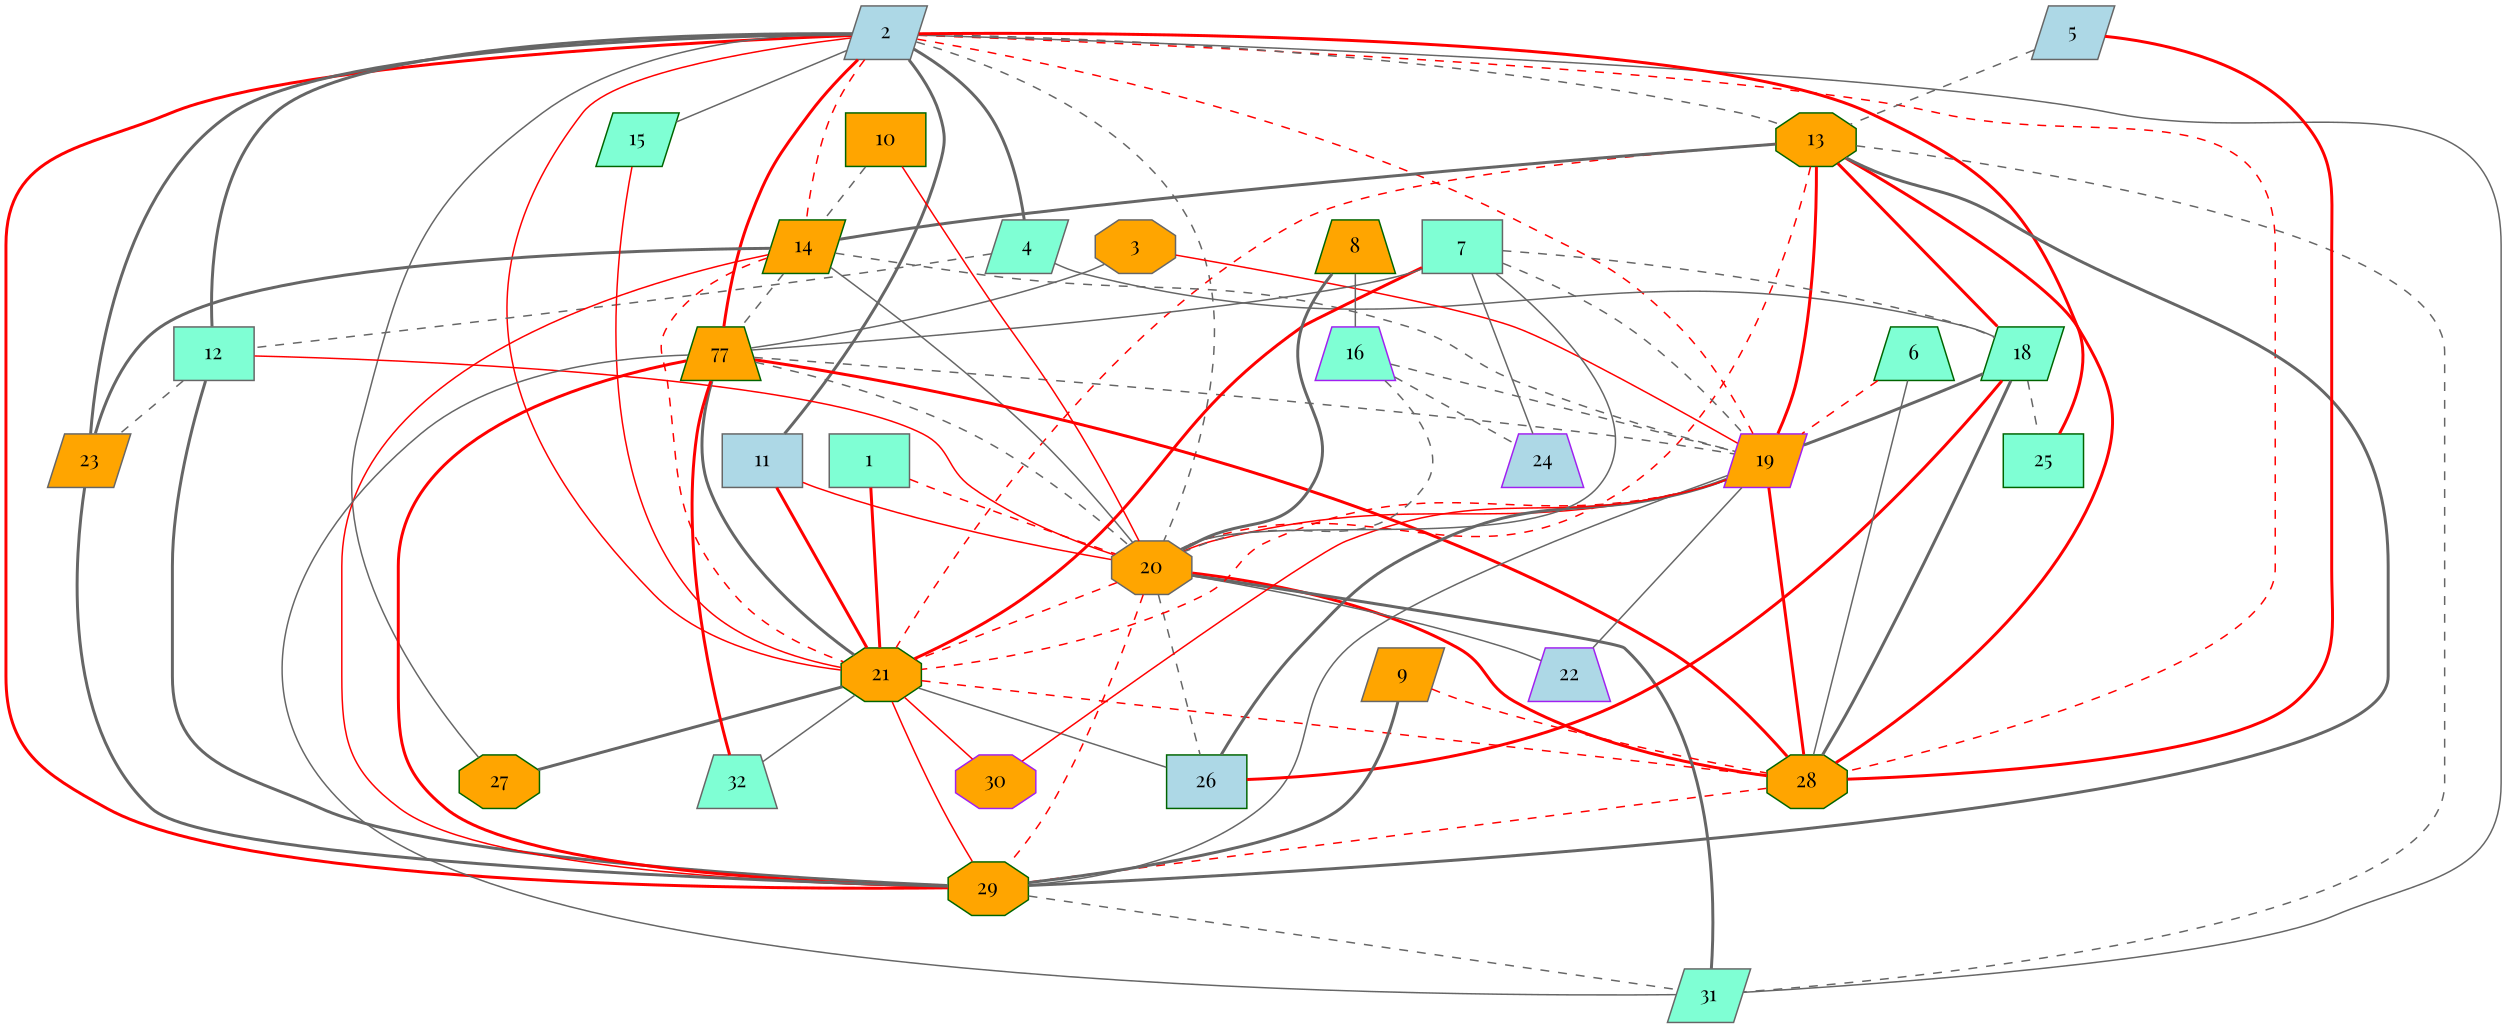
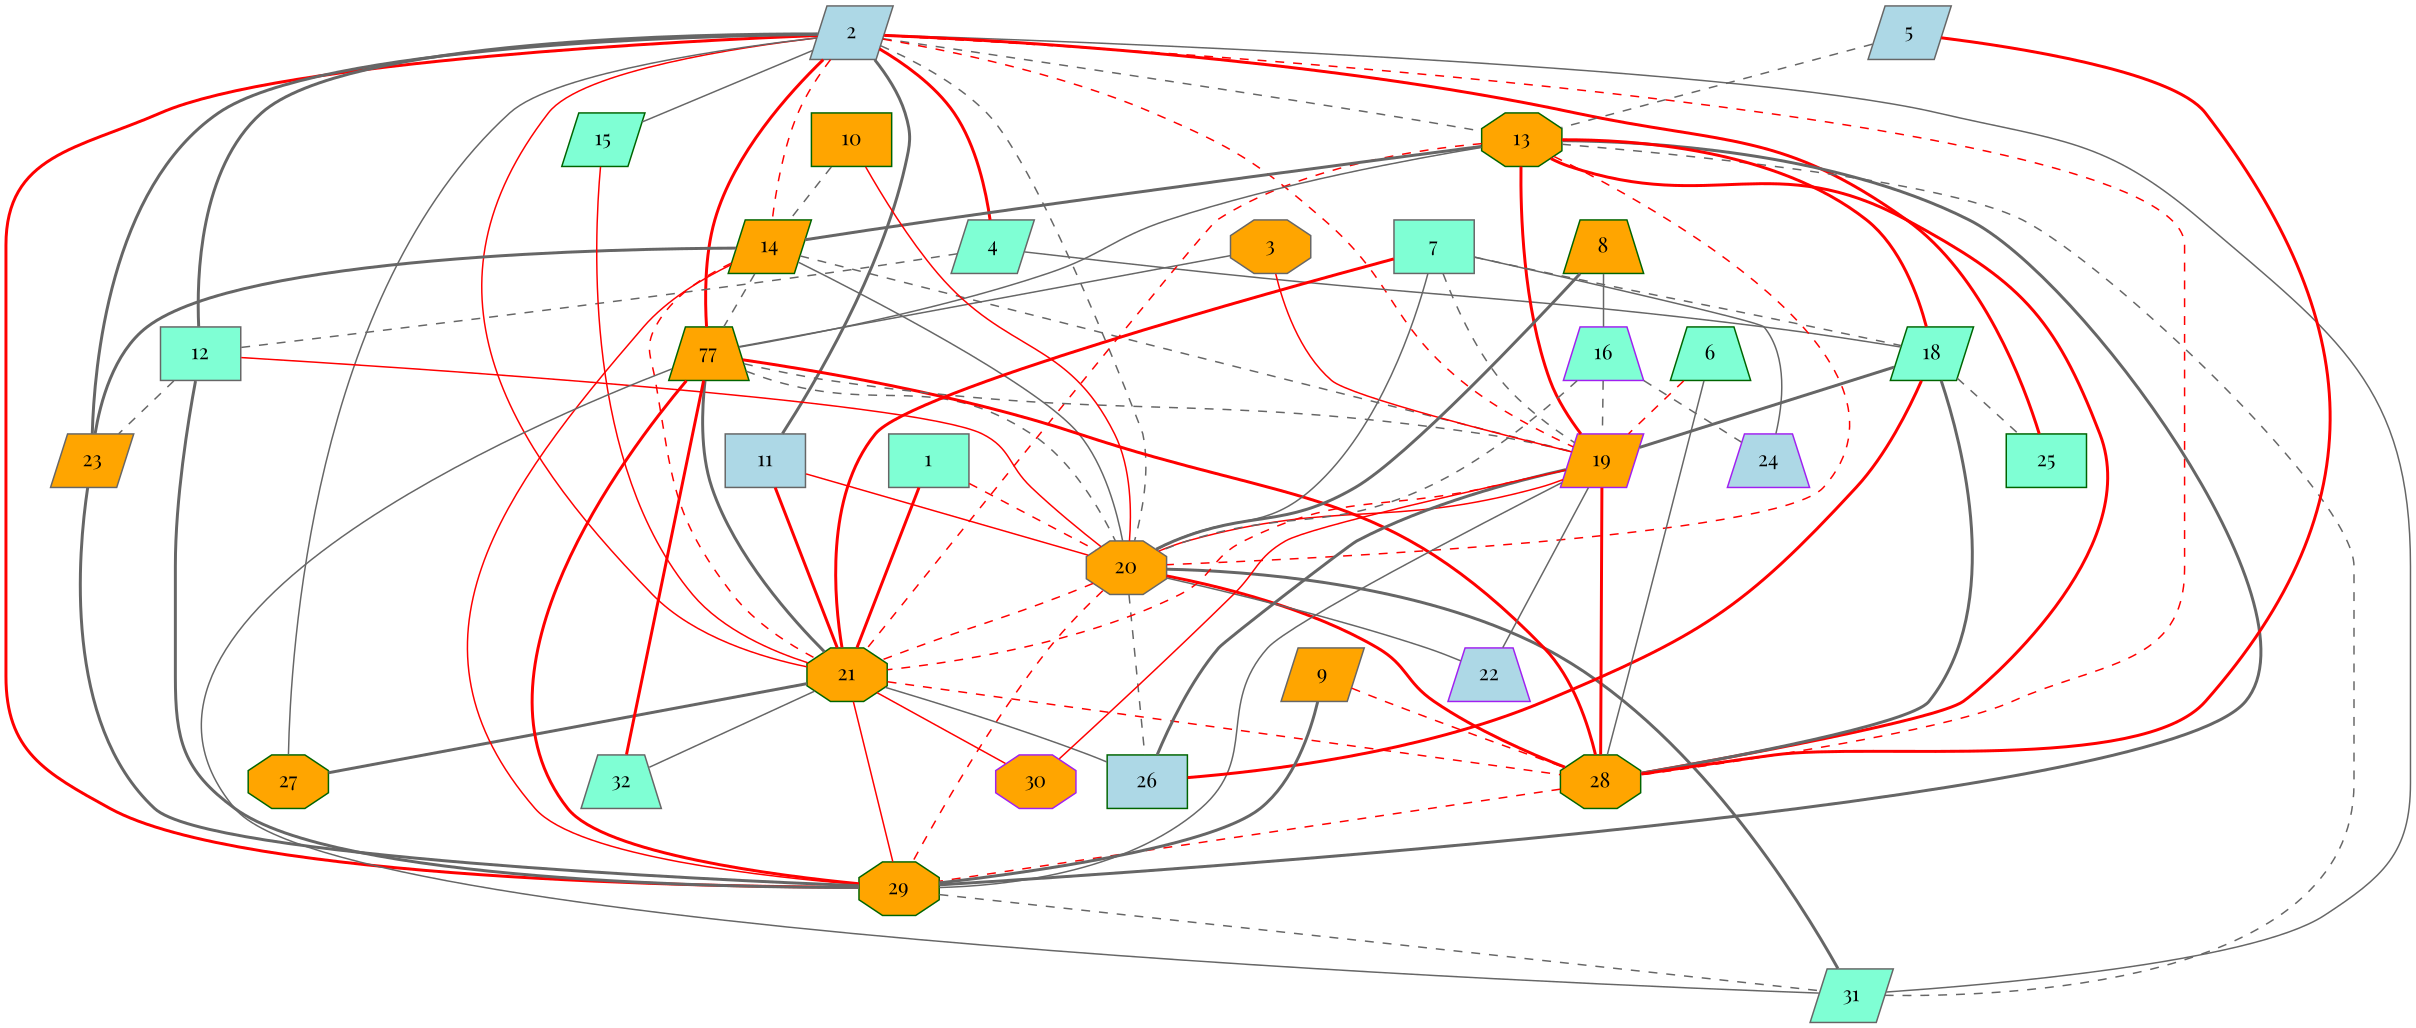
(992, 119) -> (958, 119)
(1088, 321) -> (1110, 246)
